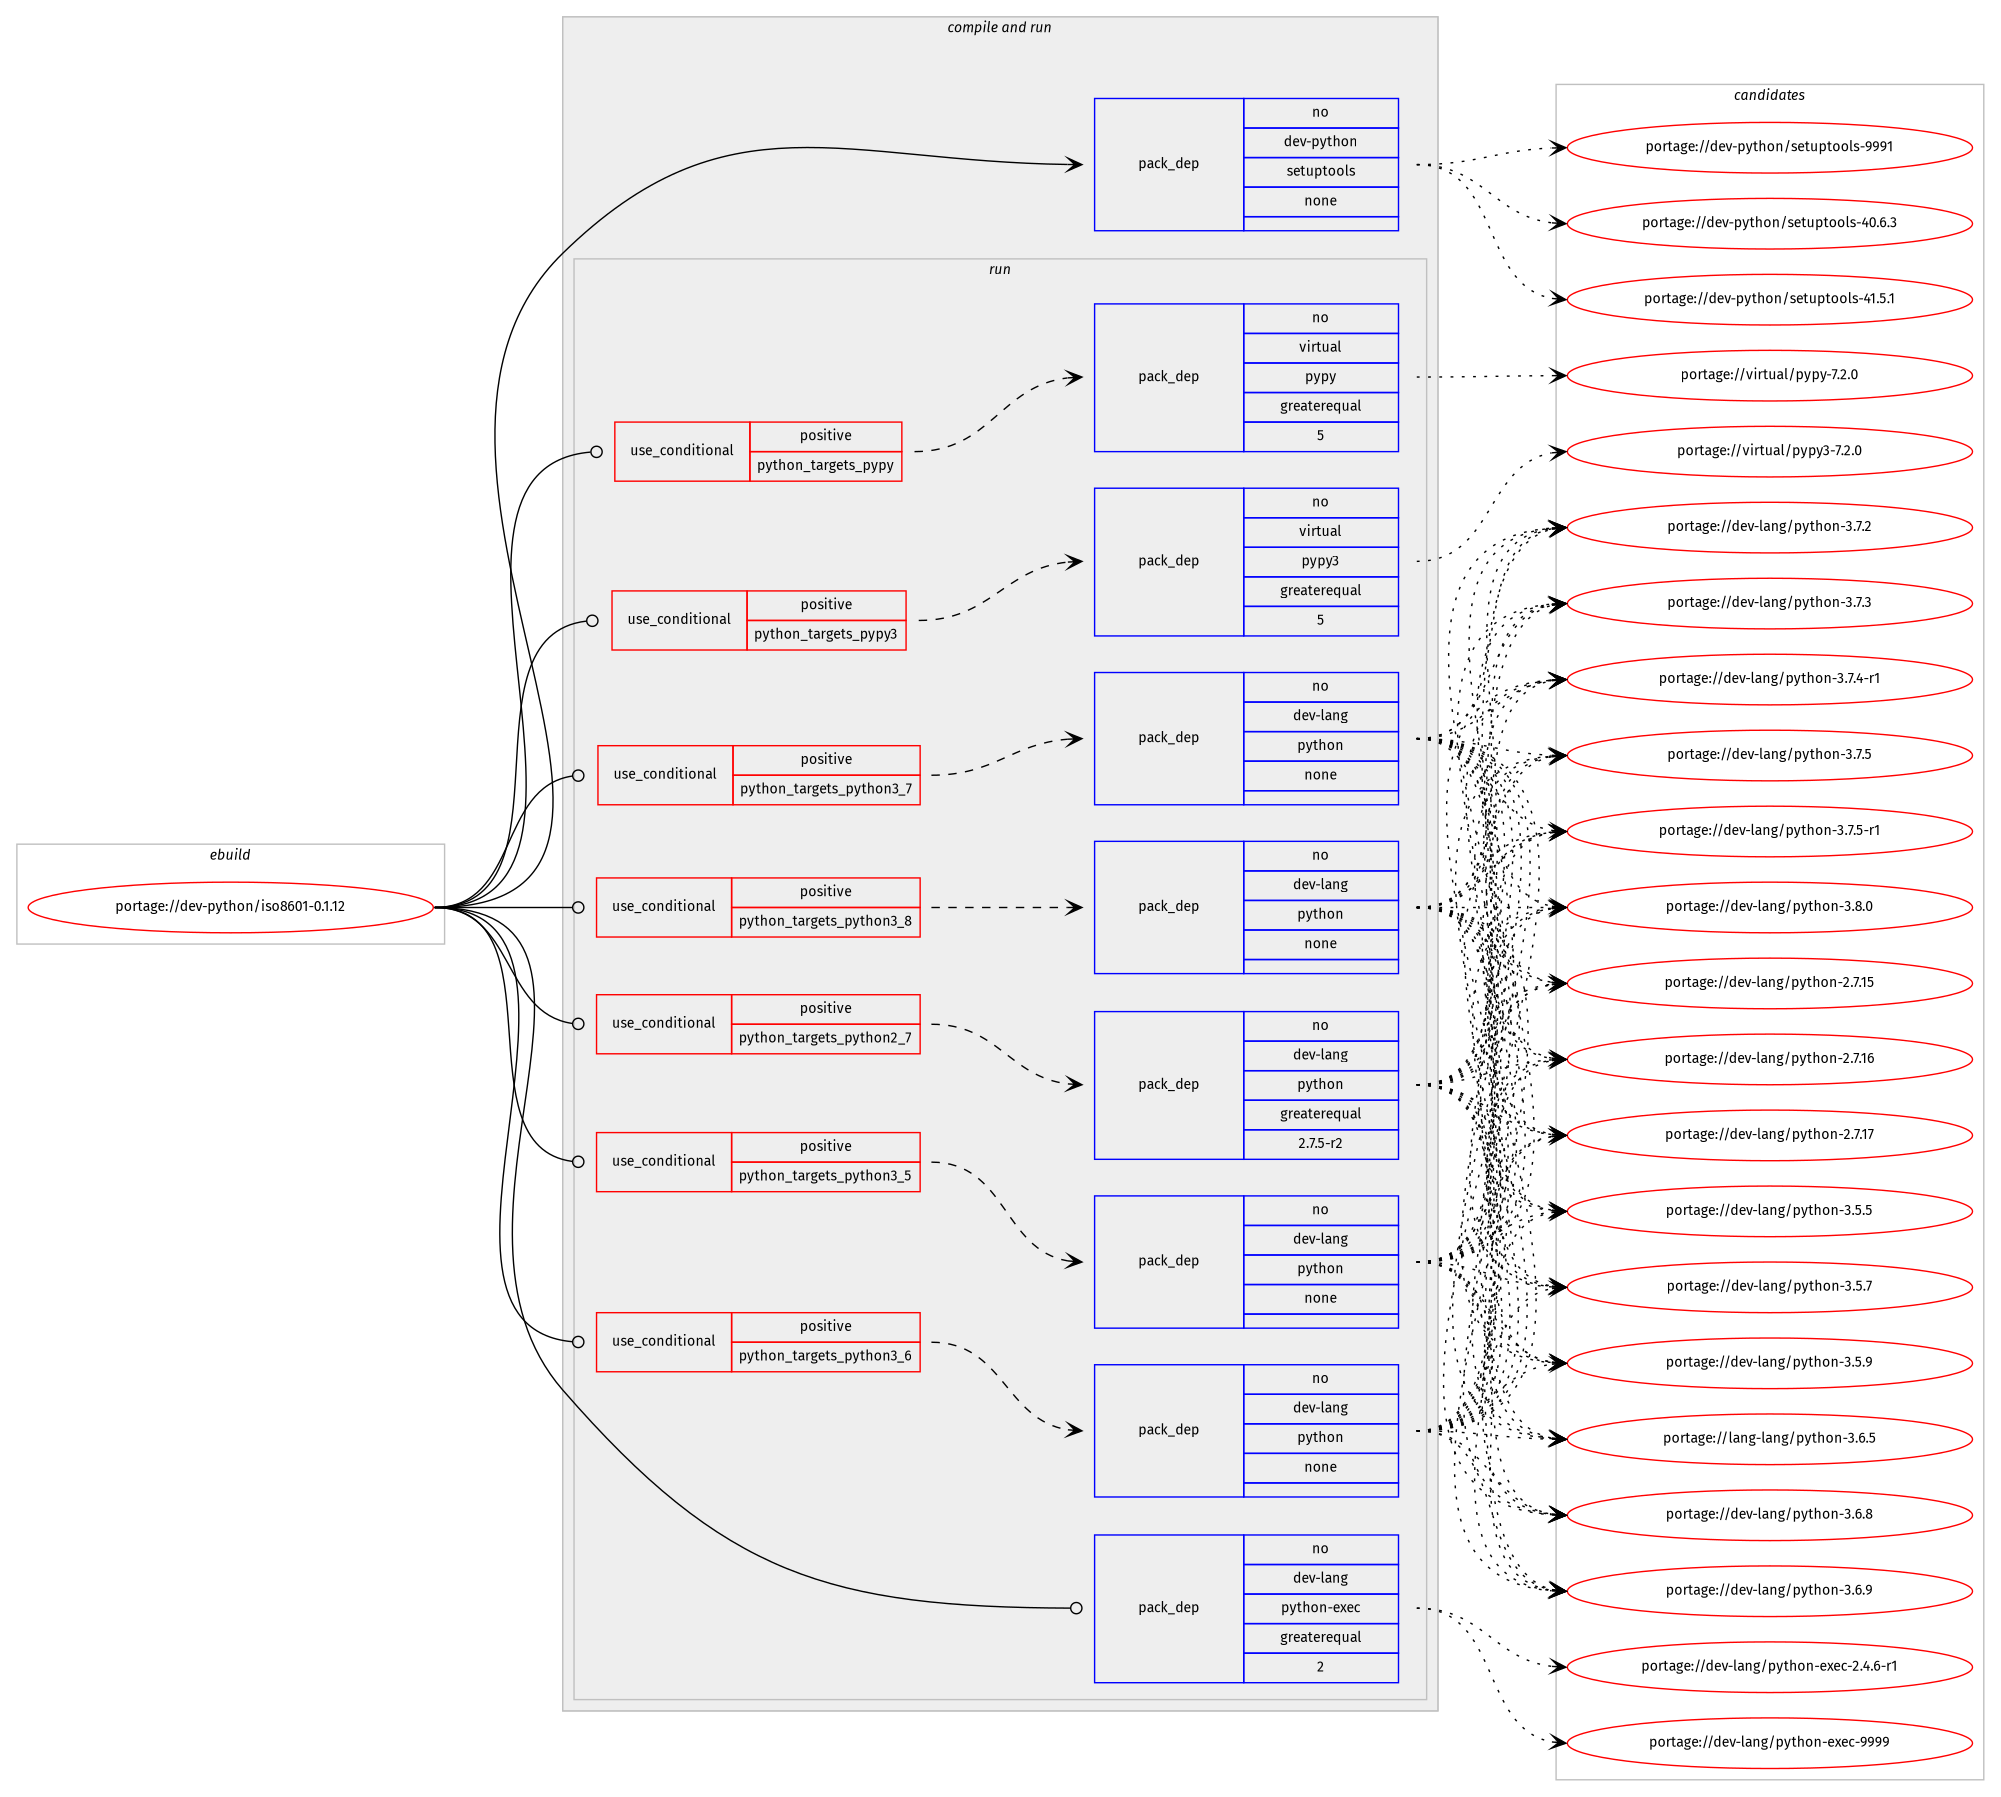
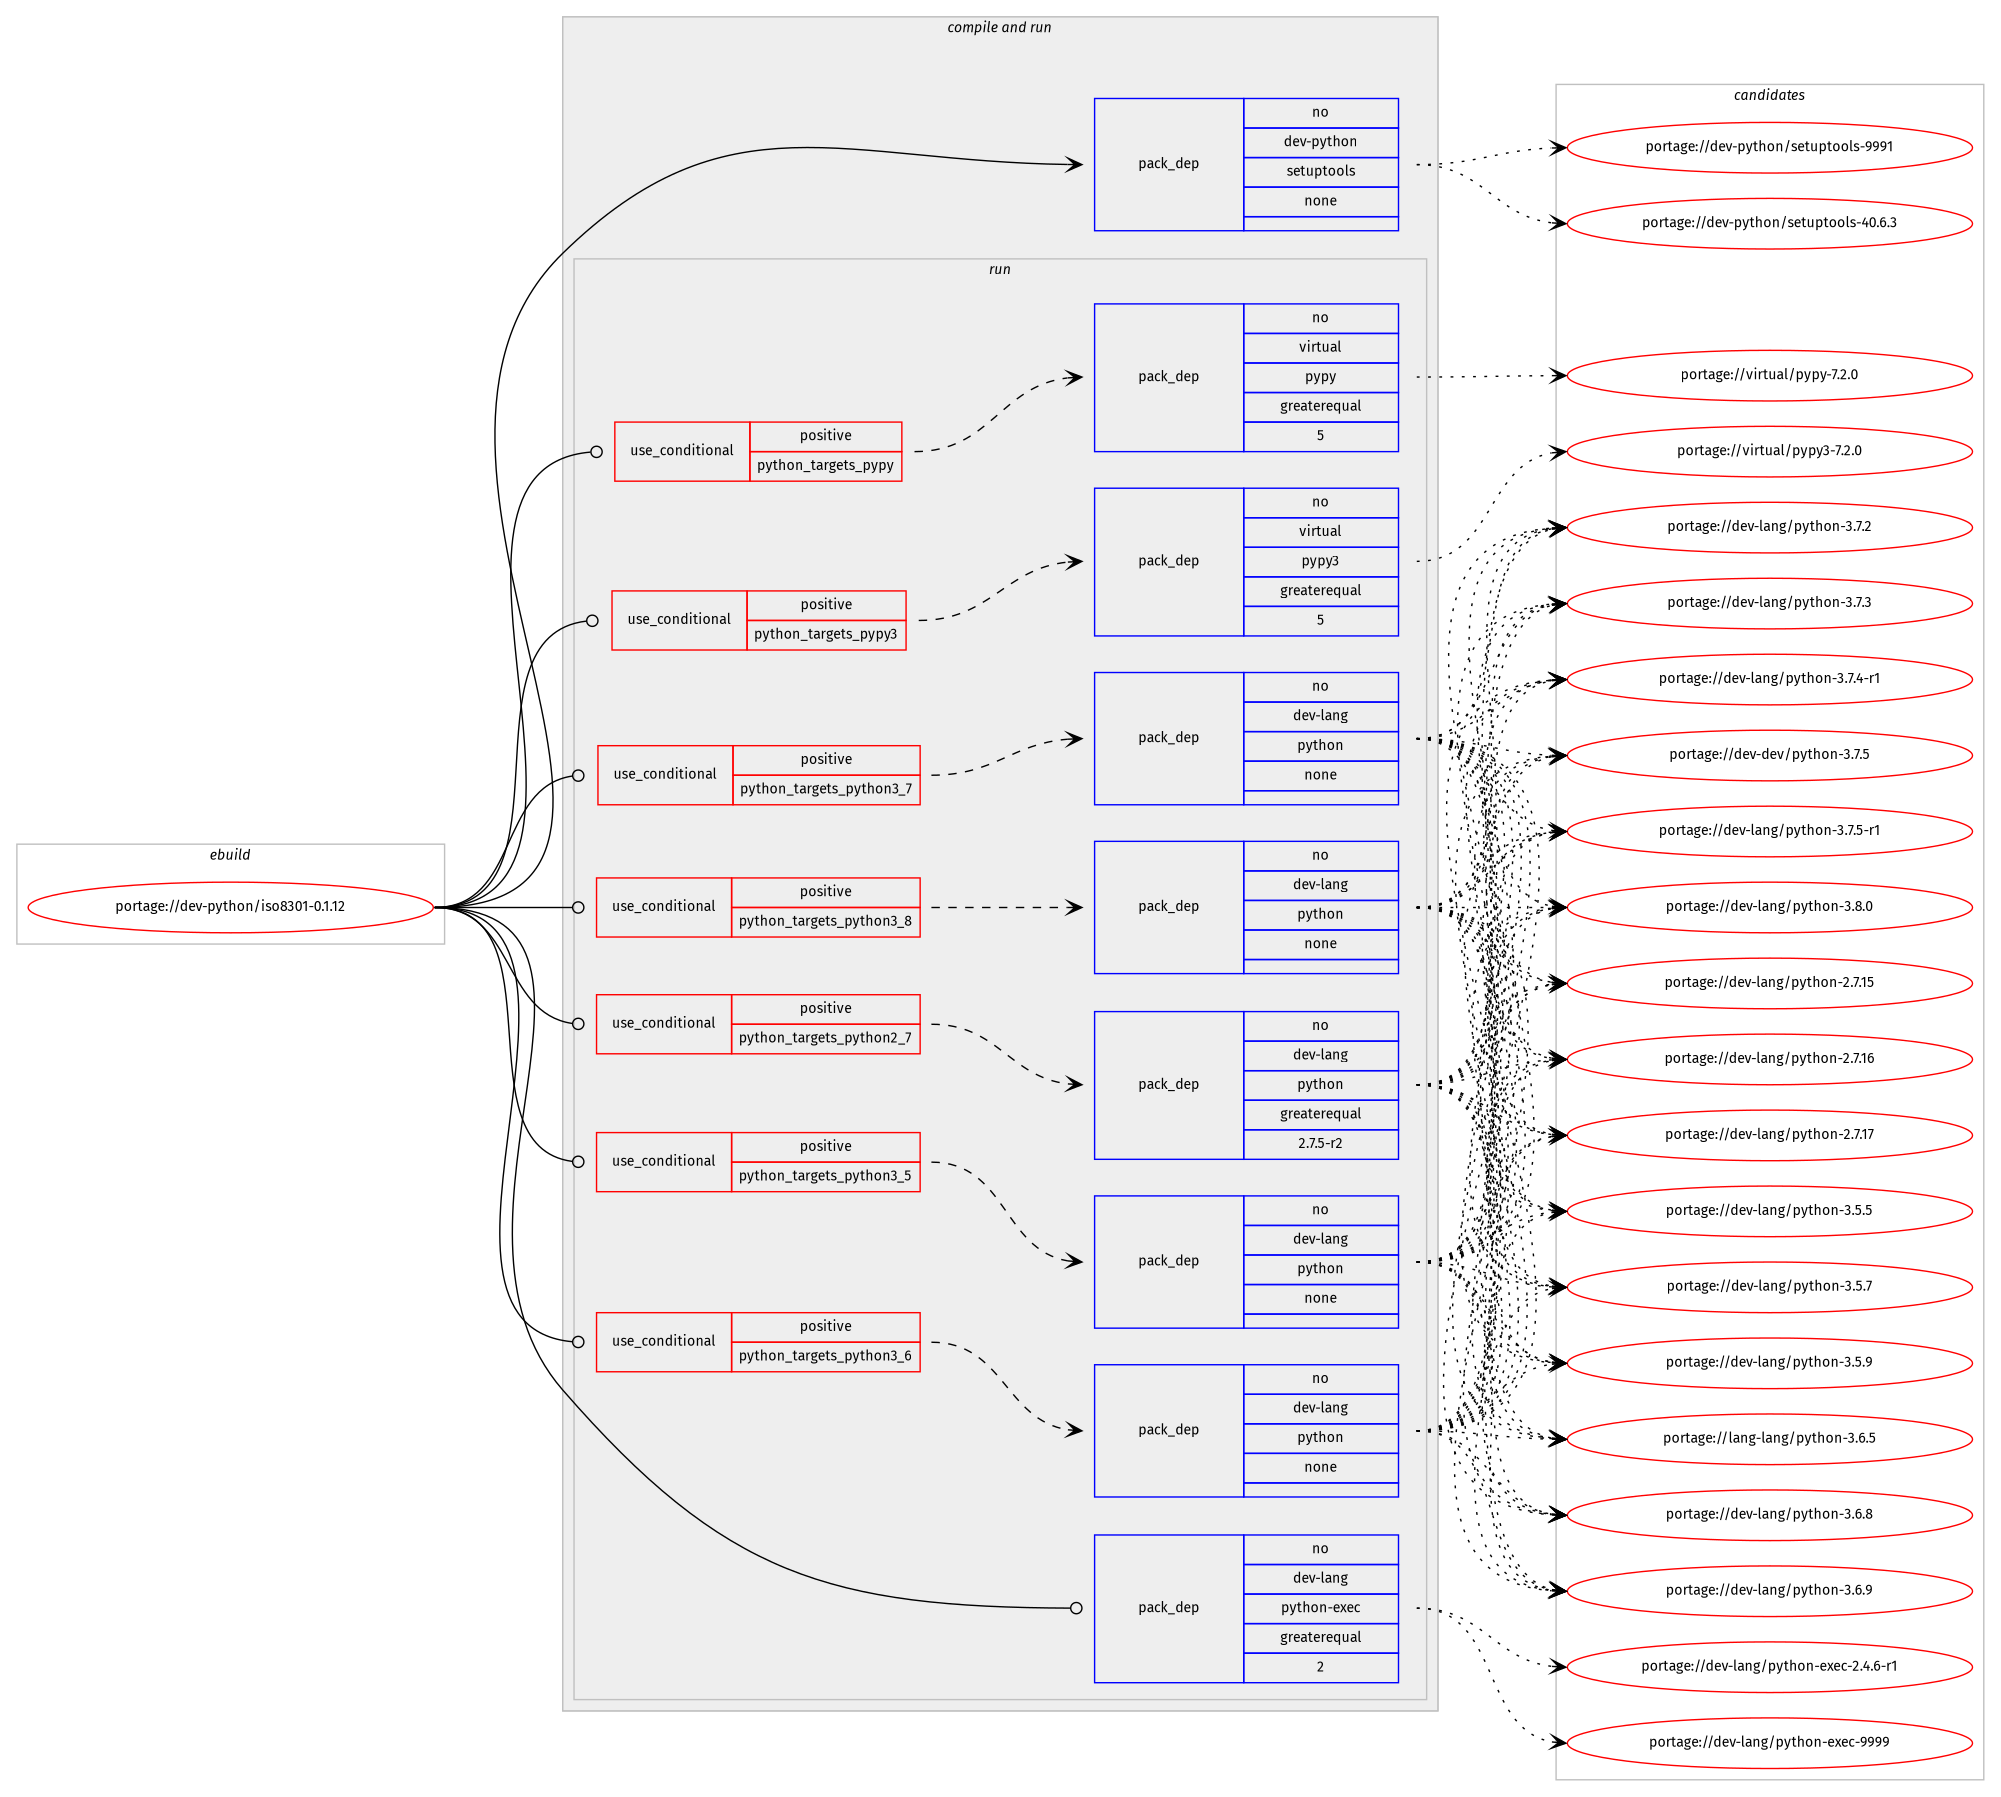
(1770, 300) -> none
(1770, 756) -> (1770, 756)
(231, 907) -> (231, 907)
